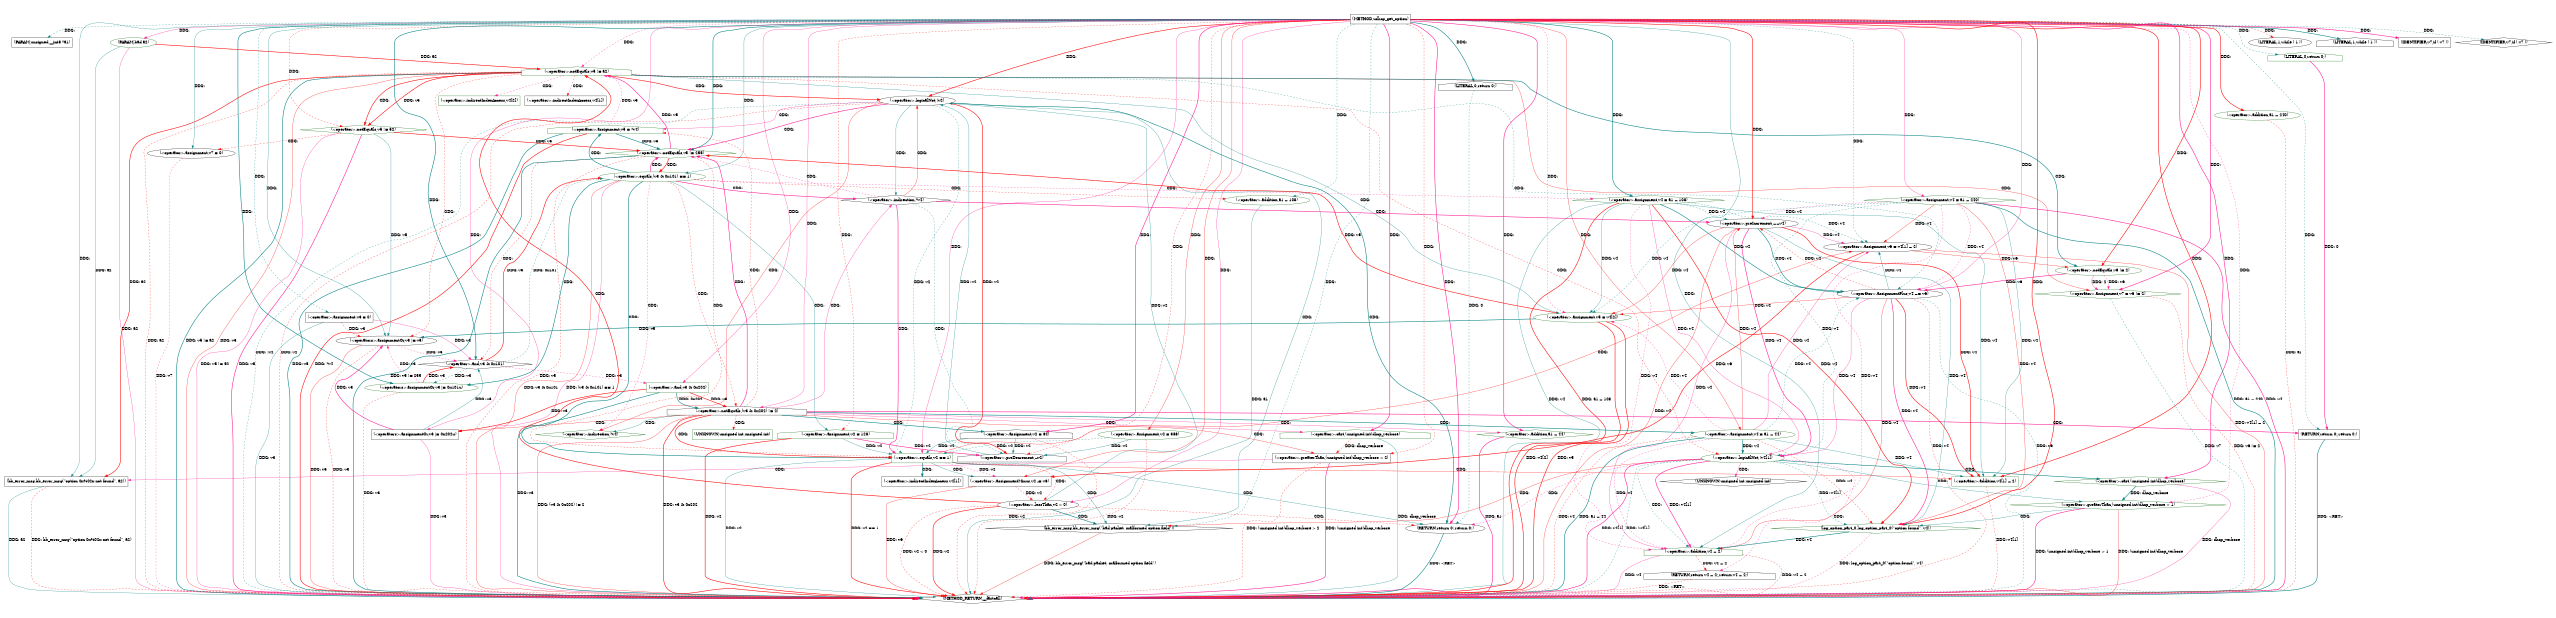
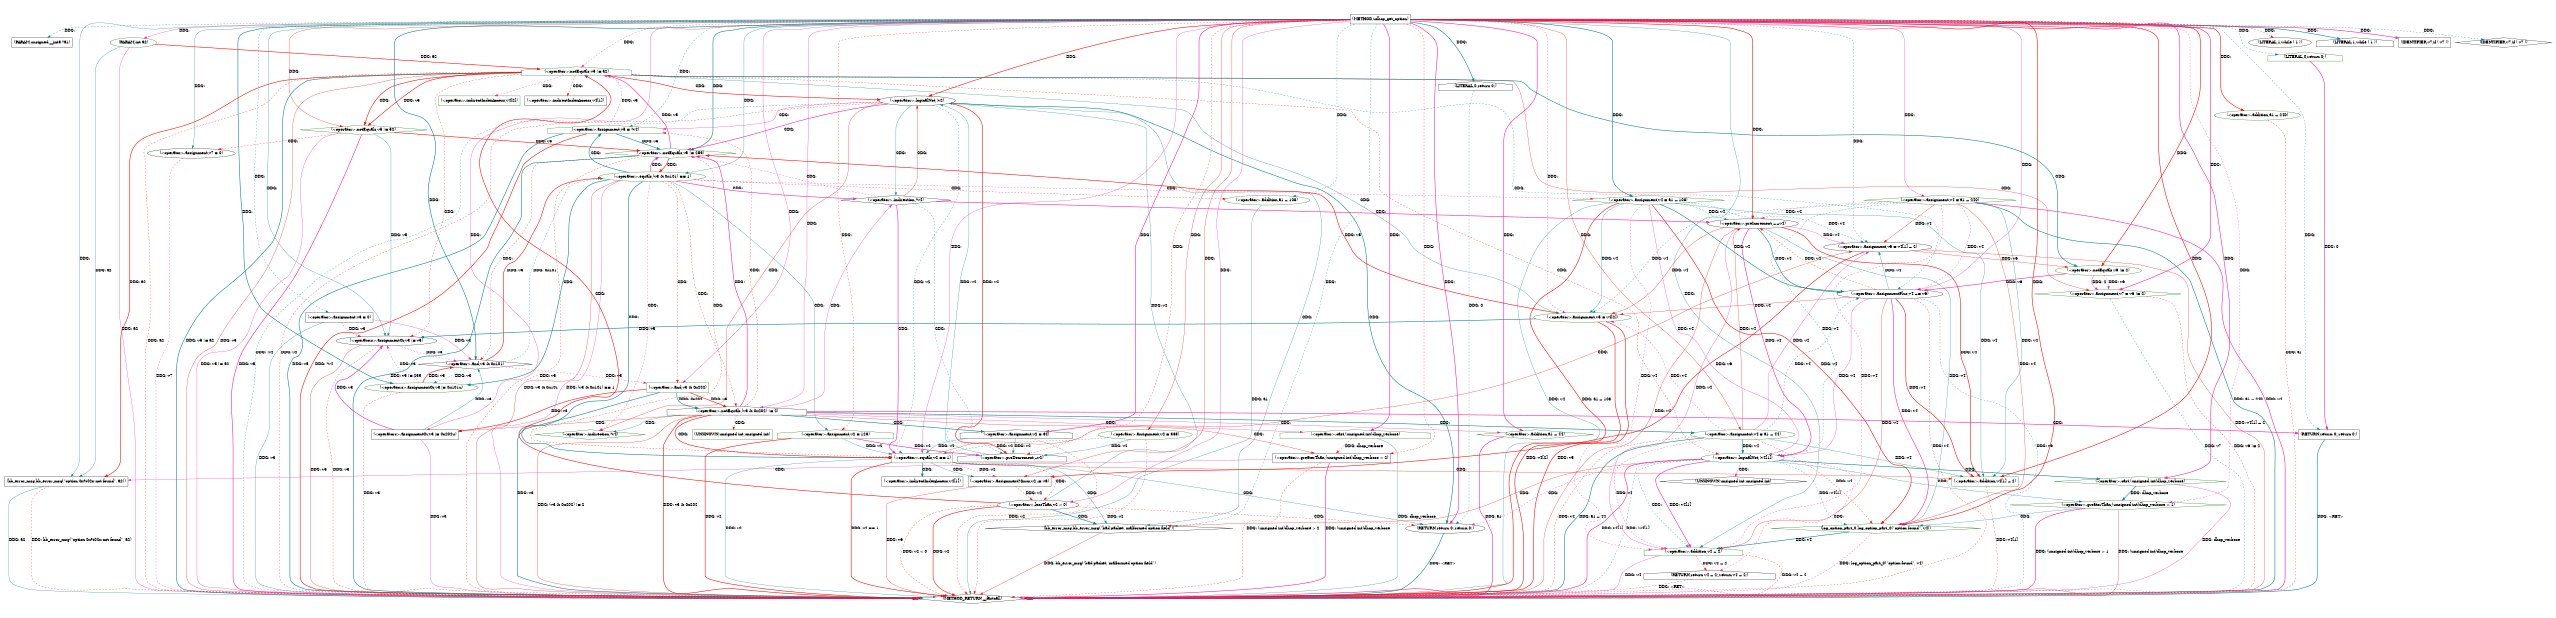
none -> (965, 21)
(760, 22) -> (760, 22)
(133, 43) -> (133, 43)
none -> (677, 278)
